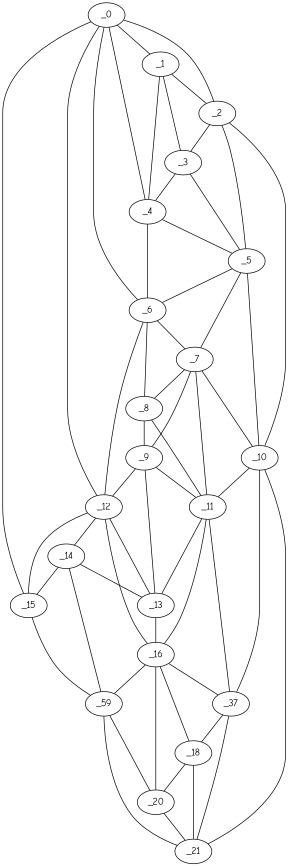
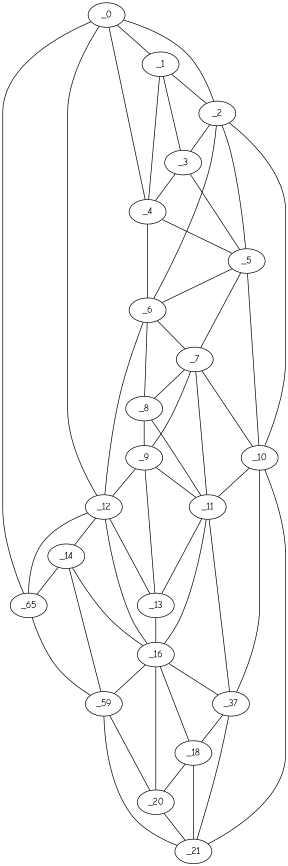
(94, 170) -> (193, 215)
(111, 581) -> (103, 611)
(29, 605) -> (29, 605)
